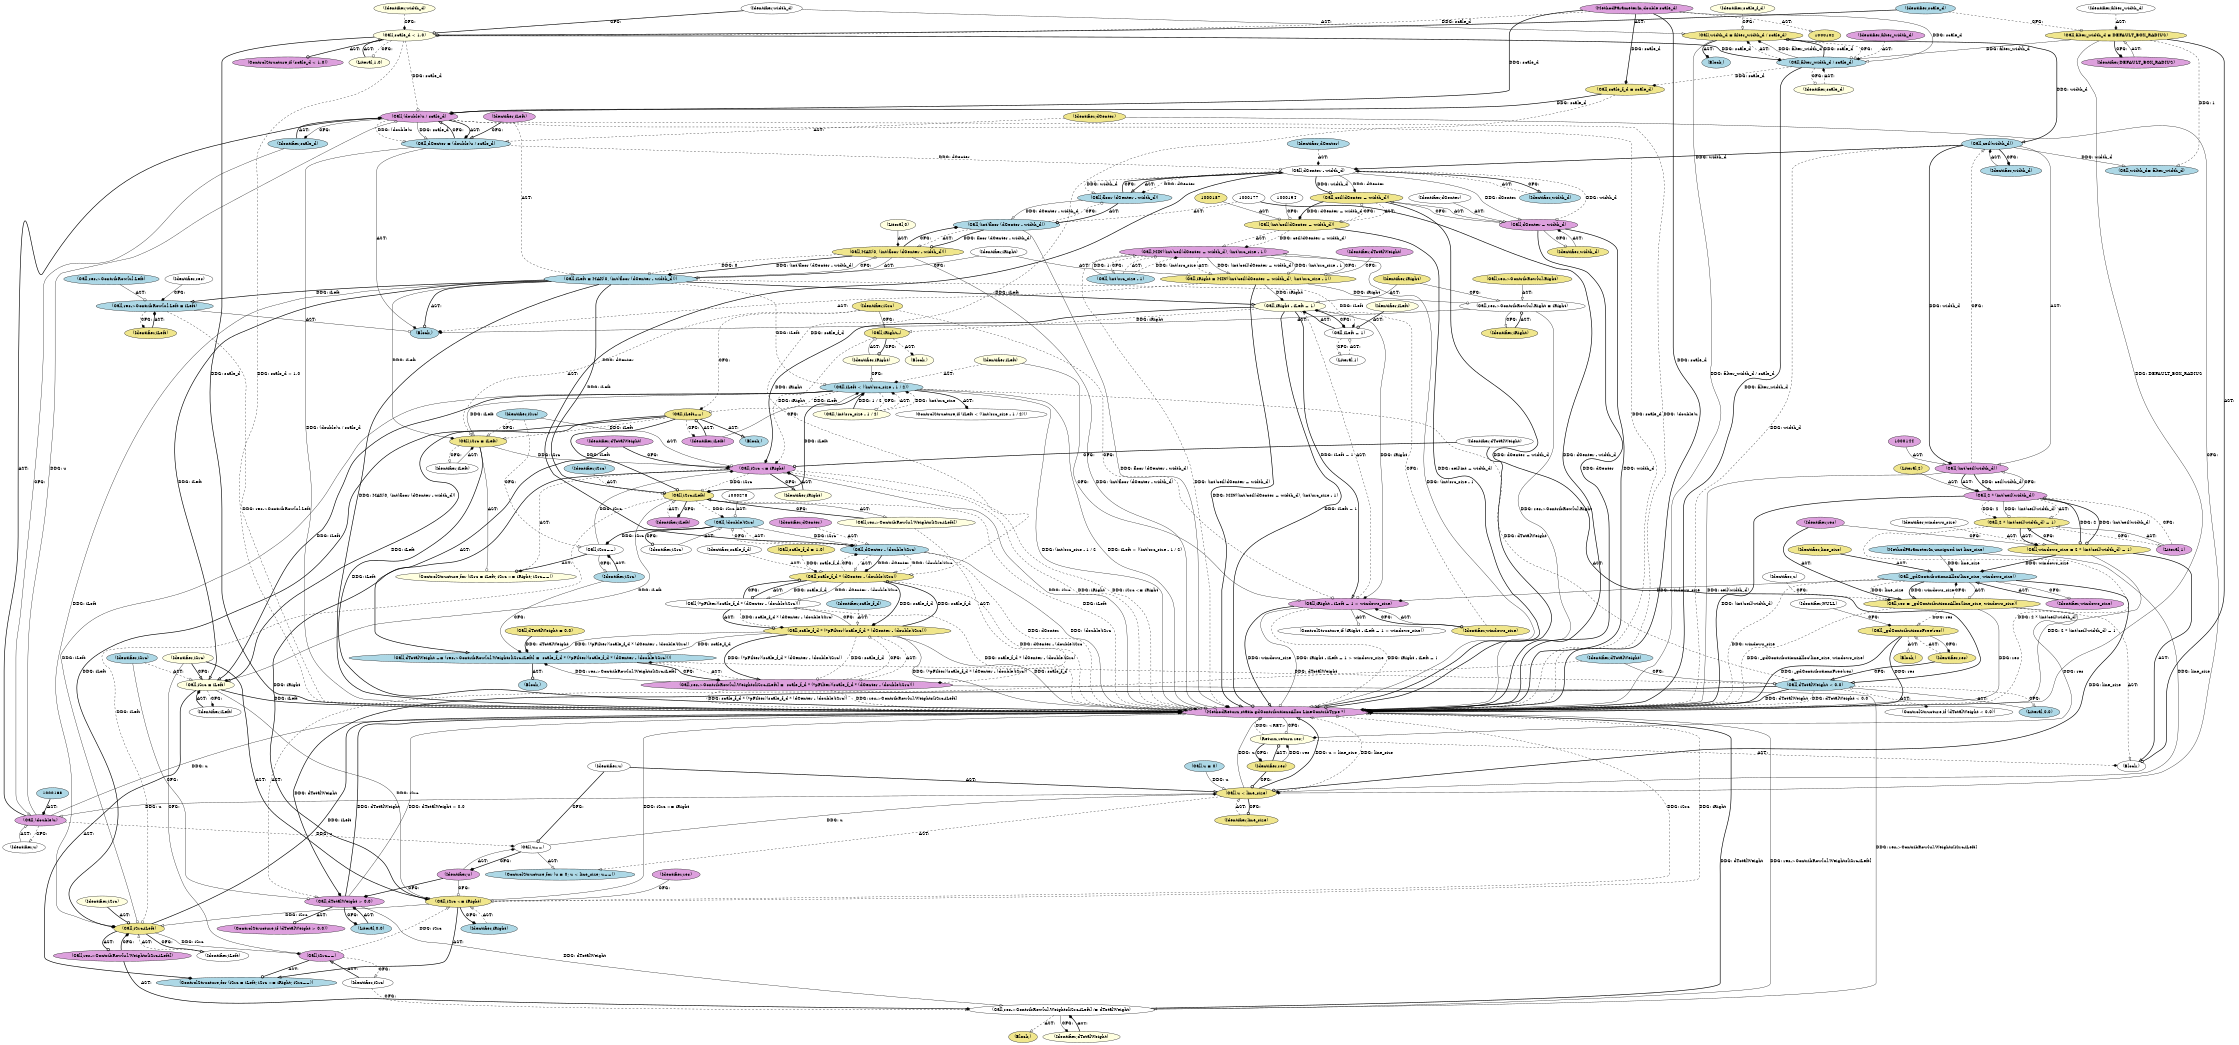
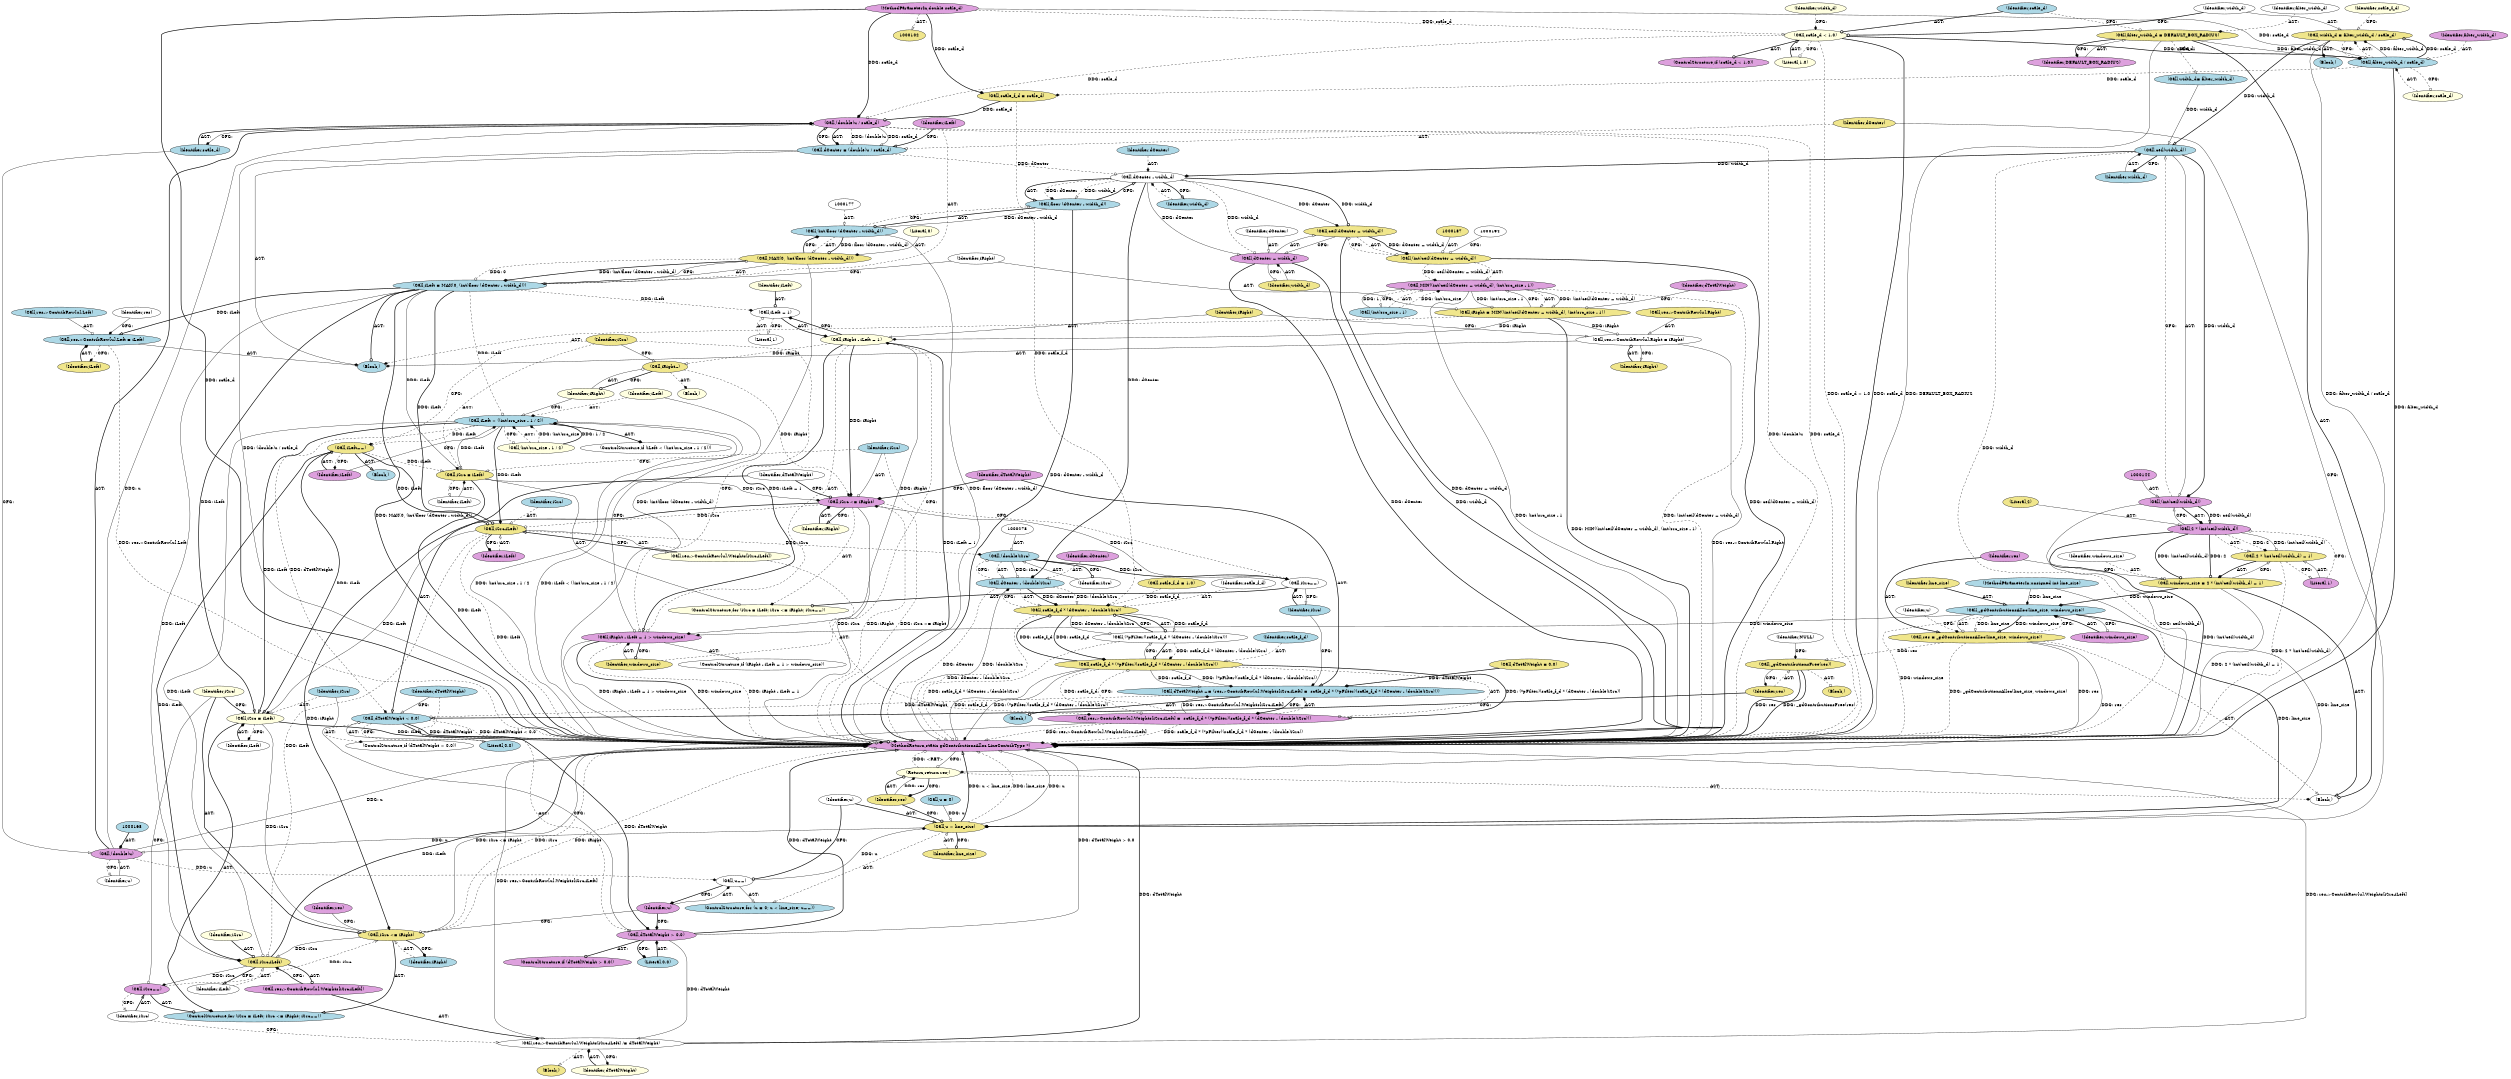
(2068, 157) -> (2184, 113)
(969, 293) -> none
(1570, 417) -> (1022, 506)
(1465, 469) -> (1783, 502)
(2043, 539) -> (2250, 572)
